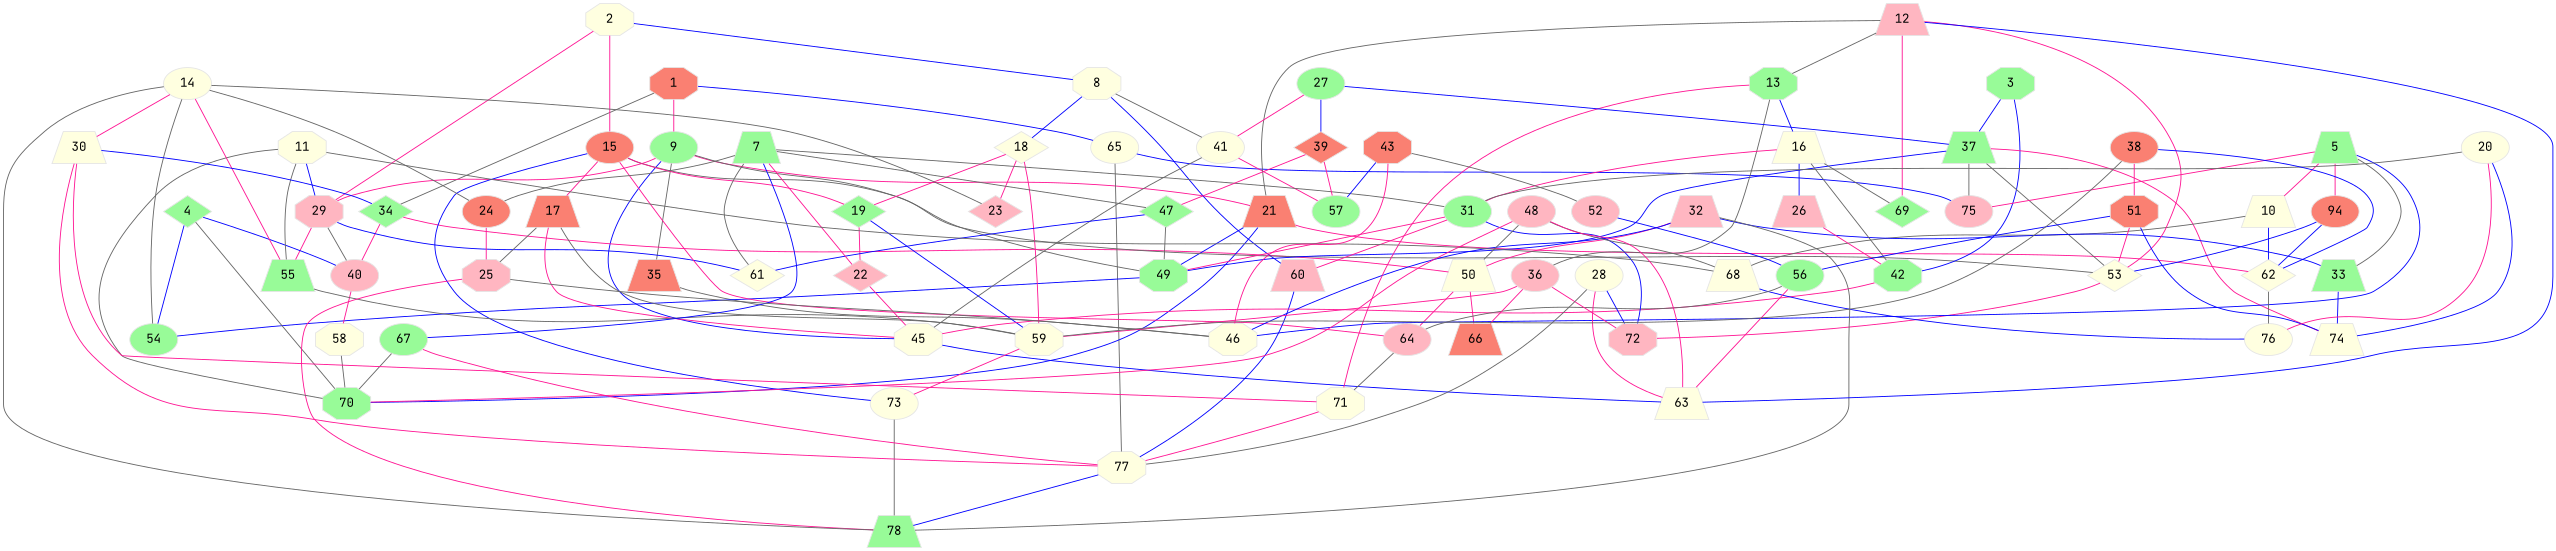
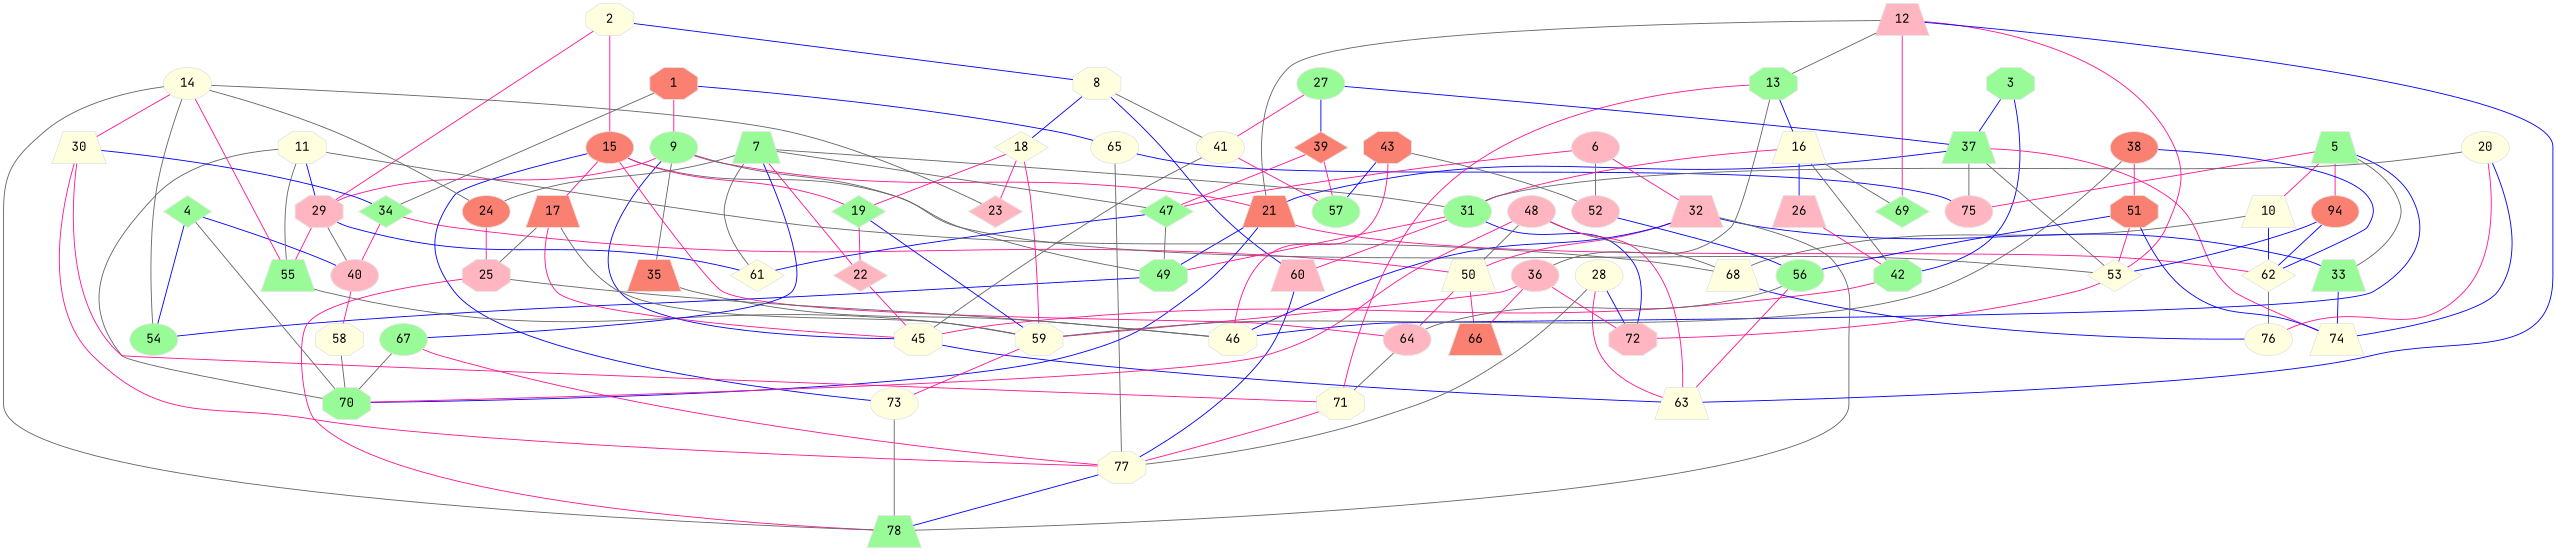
none -> (1596, 148)
(1645, 211) -> (1582, 167)
